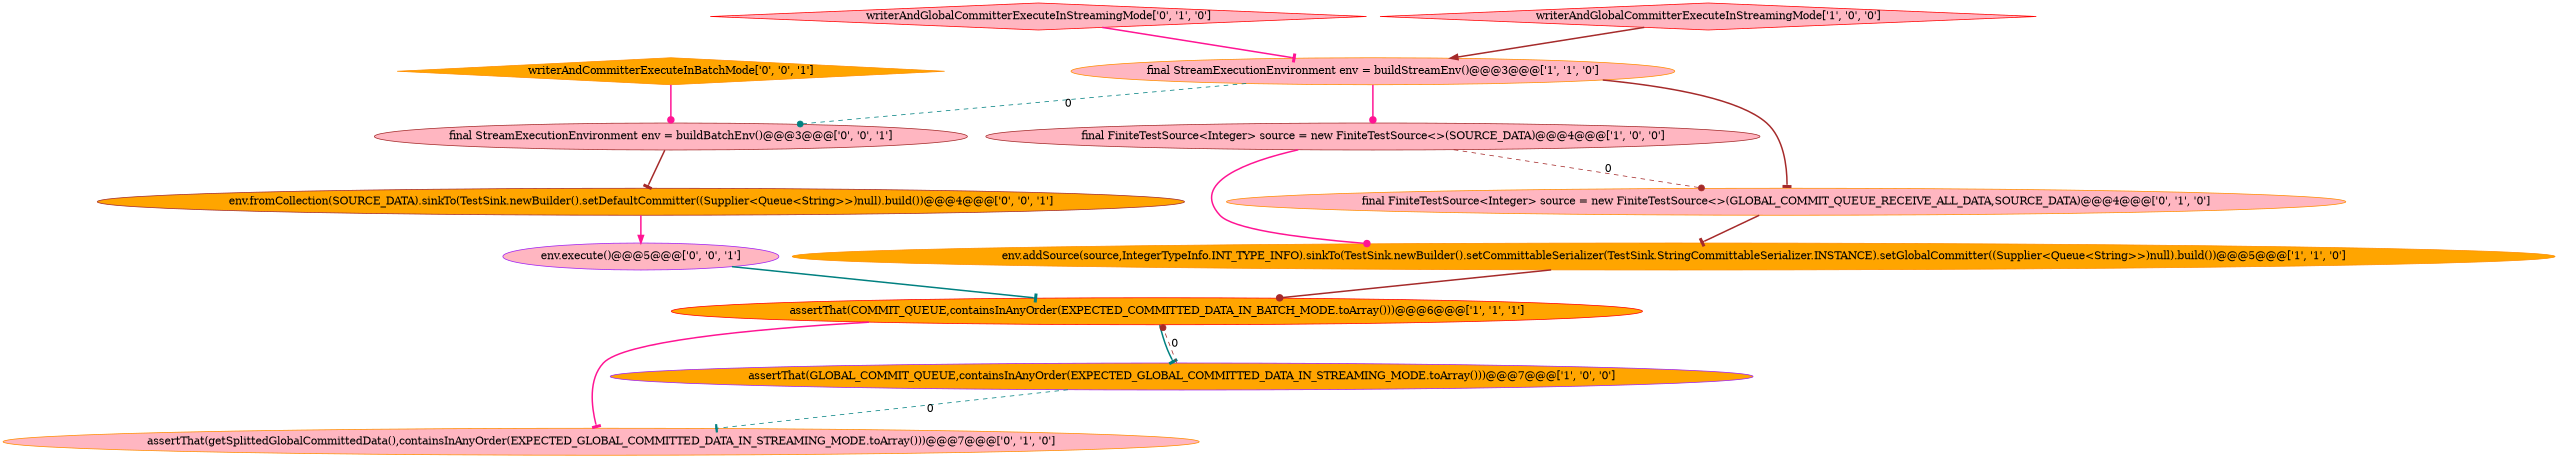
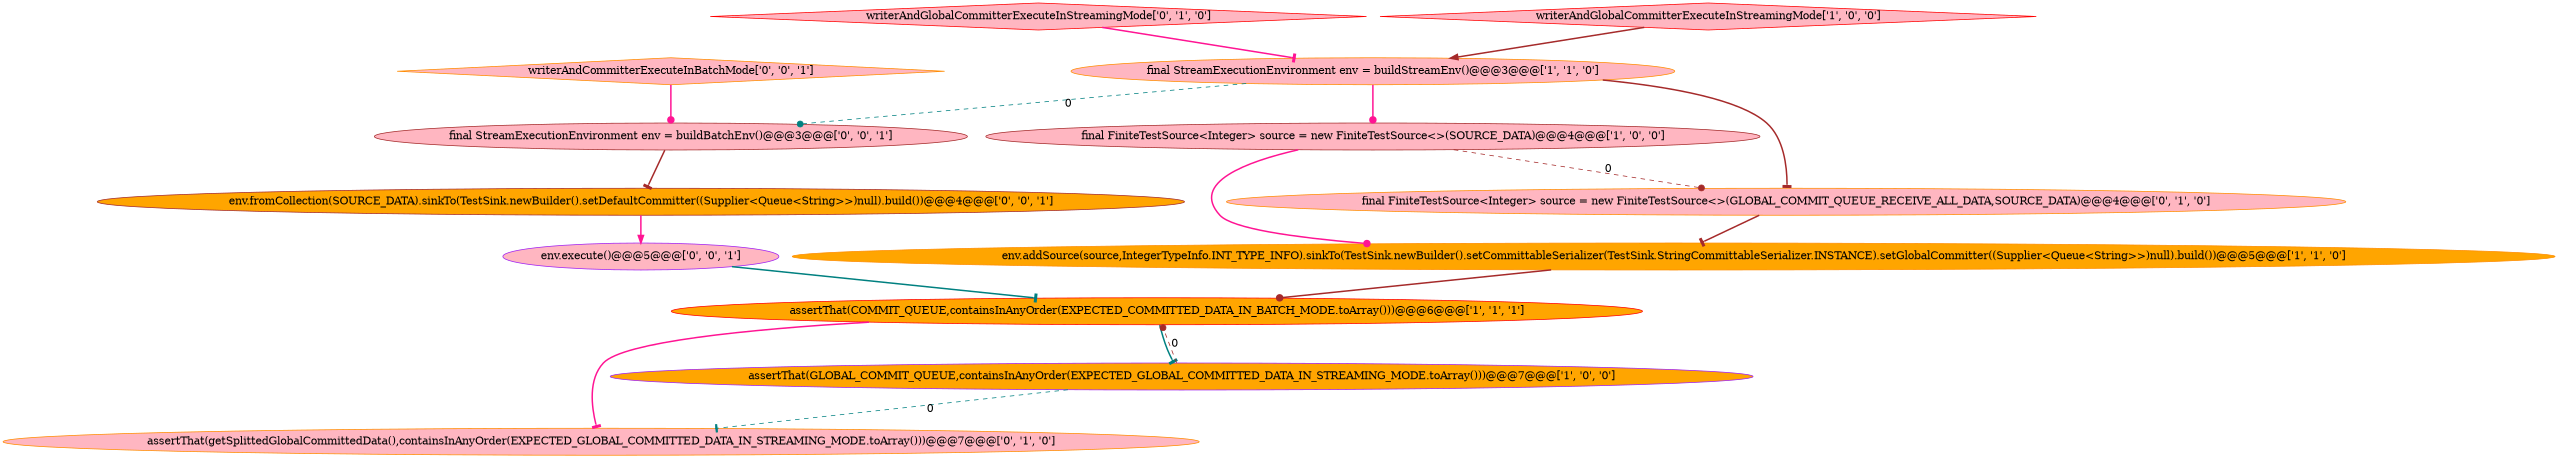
(671, 71) -> (671, 71)
